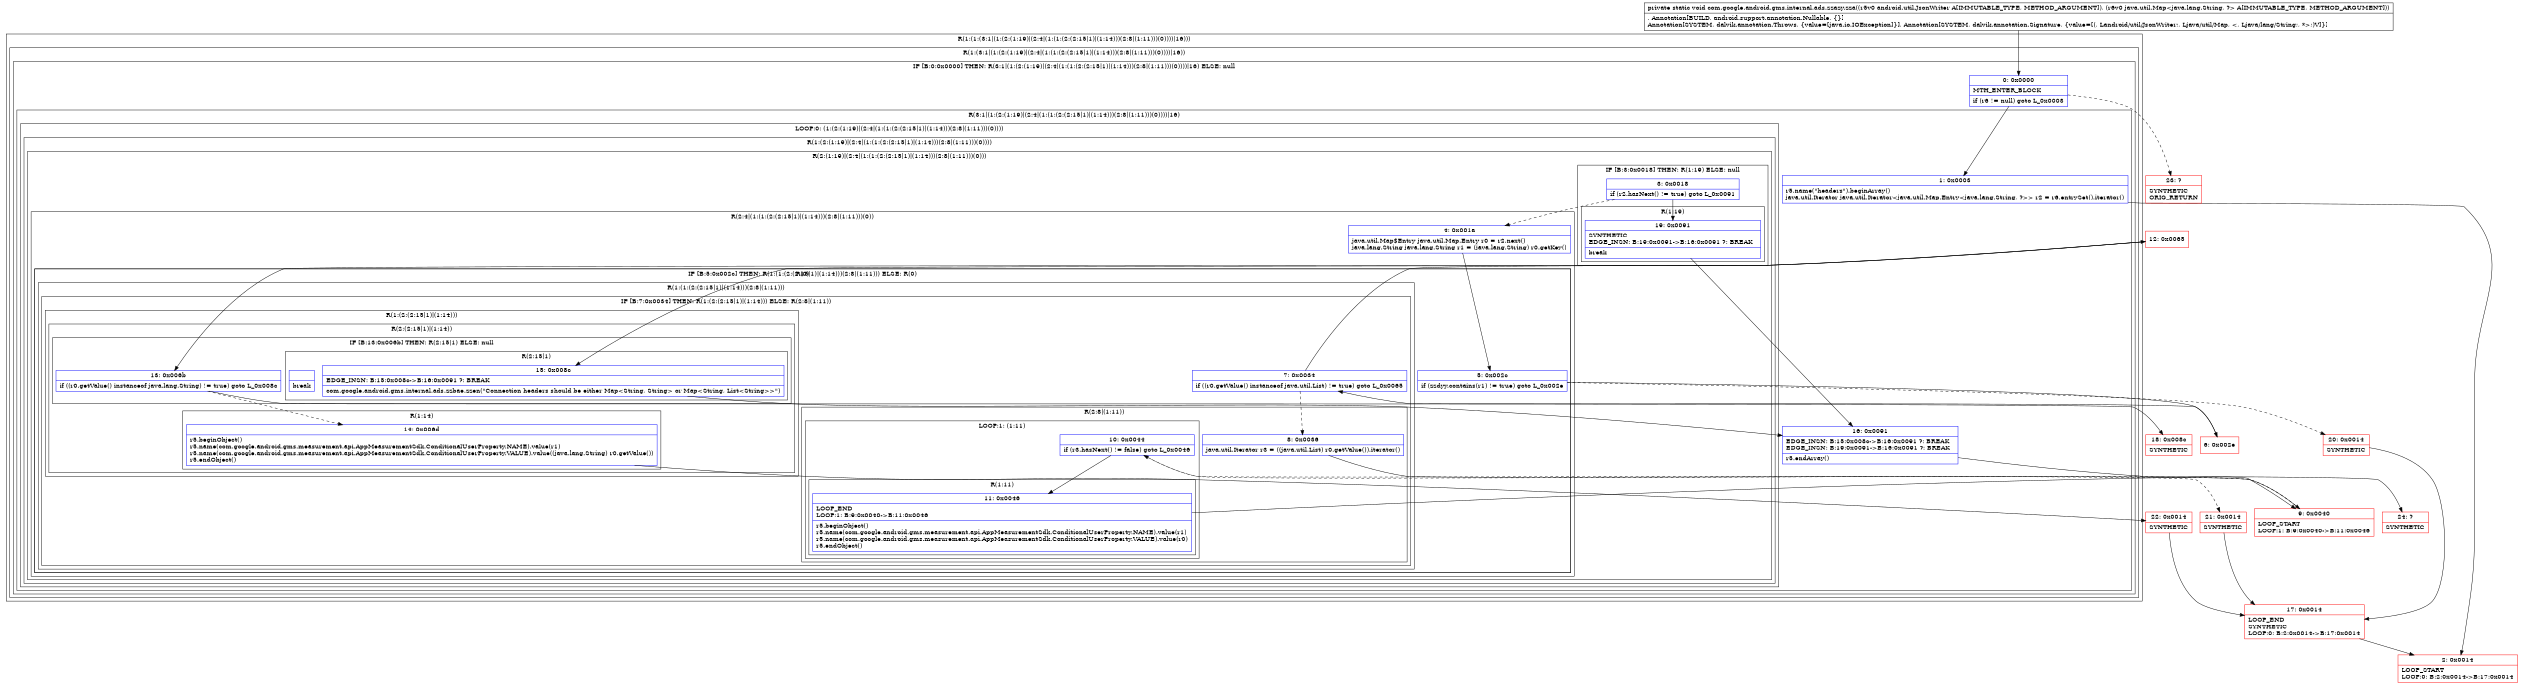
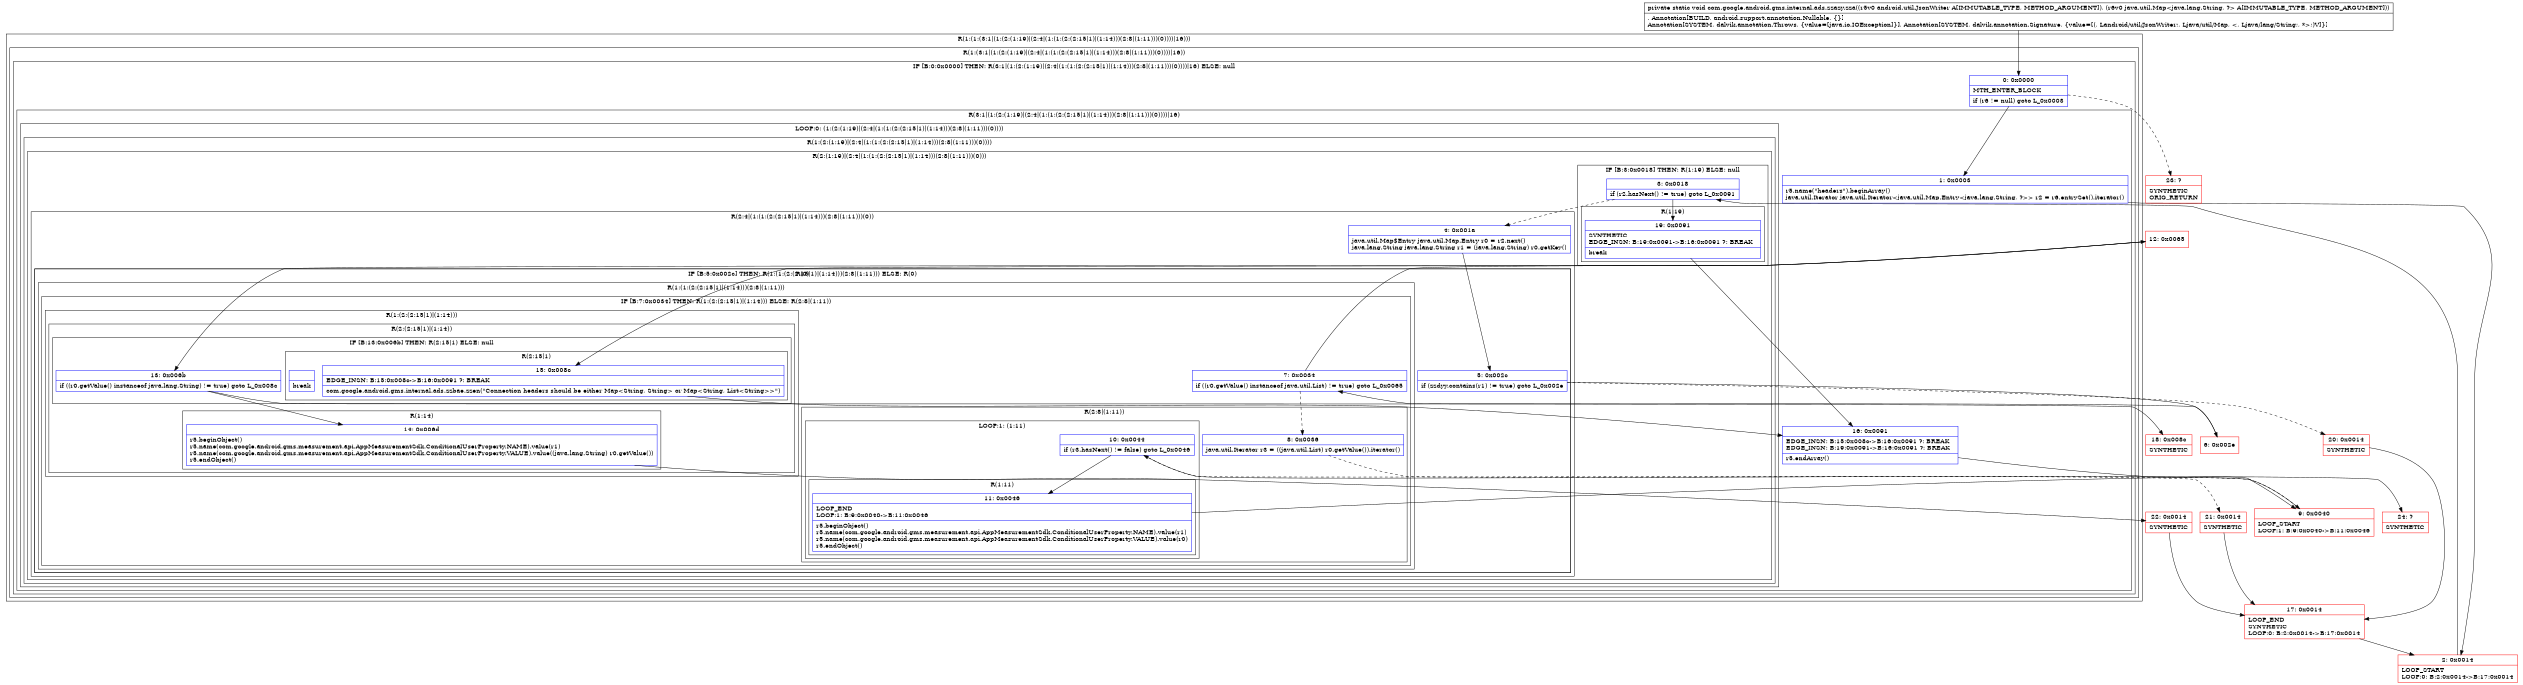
none -> (2266, 225)
(273, 407) -> (273, 407)
(1726, 477) -> (1726, 477)
(1815, 477) -> (1815, 477)
